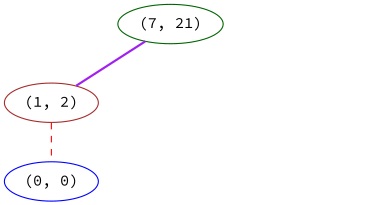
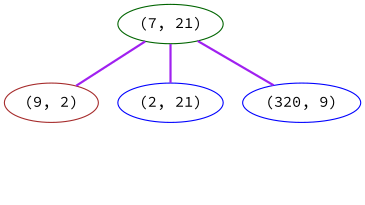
(51, 103) -> (51, 103)
none -> (171, 103)
none -> (302, 103)
(51, 181) -> none
